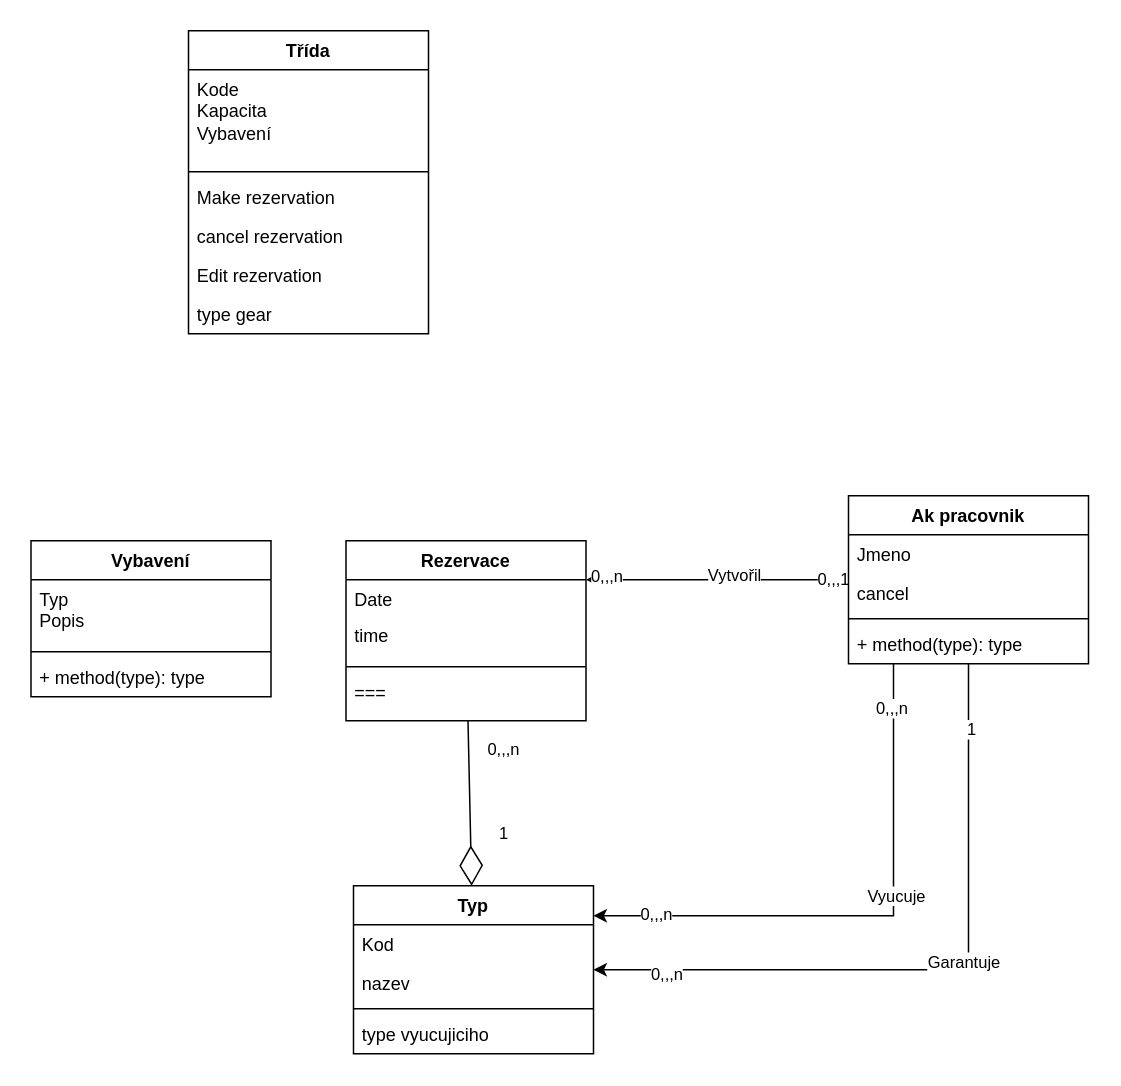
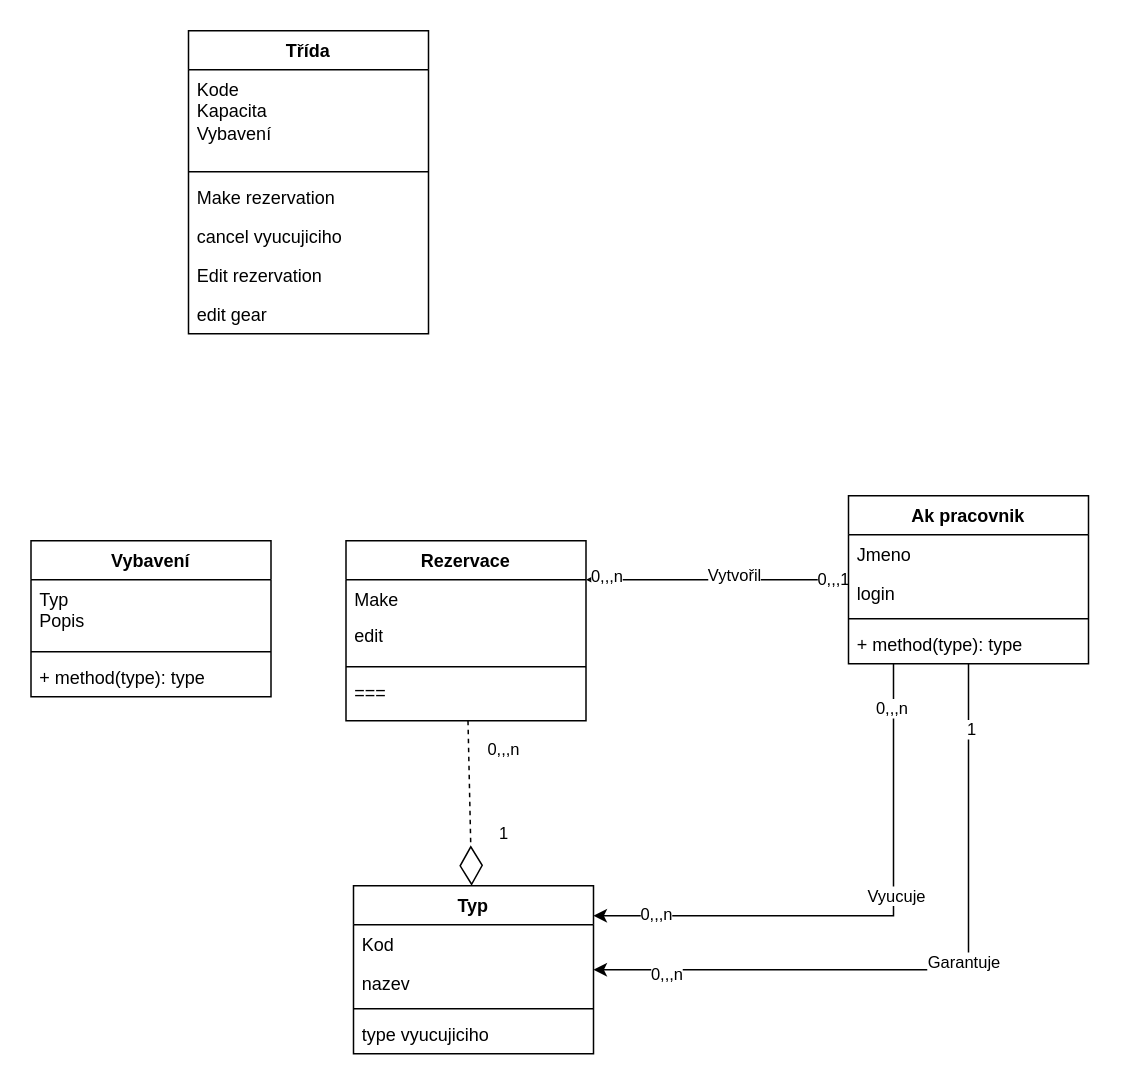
(281, 238) -> (279, 238)
(240, 316) -> (238, 316)
(885, 595) -> (878, 595)
(375, 601) -> (375, 601)
(373, 637) -> (373, 637)
(469, 785) -> (469, 785)
